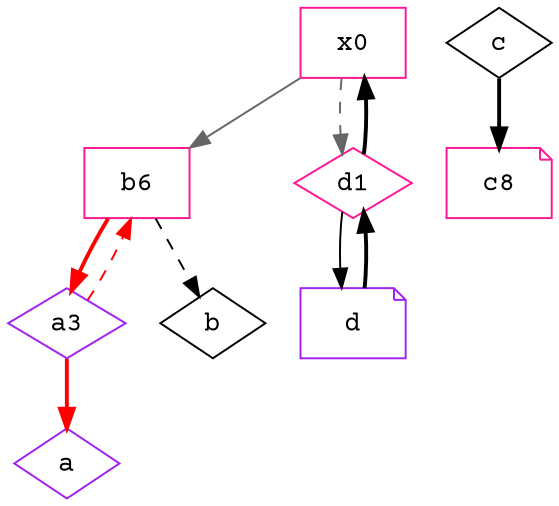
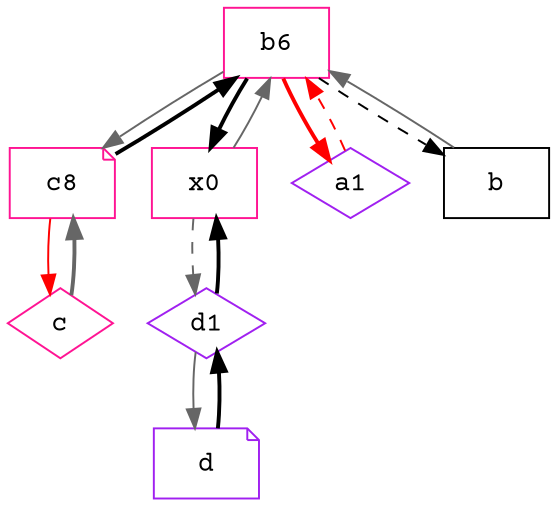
(499, 43) -> (60, 323)
none -> (171, 103)
(499, 103) -> (74, 267)
none -> (232, 104)
none -> (401, 114)
none -> (167, 122)
(353, 183) -> (206, 323)
(340, 240) -> (193, 380)
none -> (48, 247)
(67, 323) -> (350, 183)
(213, 323) -> (497, 183)
(67, 463) -> none
